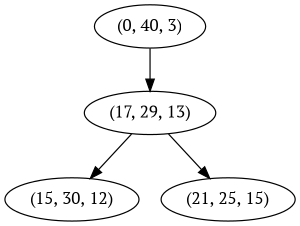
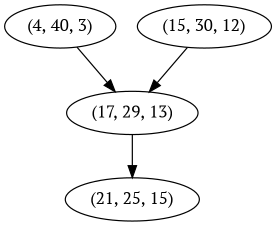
(150, 26) -> (60, 26)
(115, 152) -> (172, 65)
